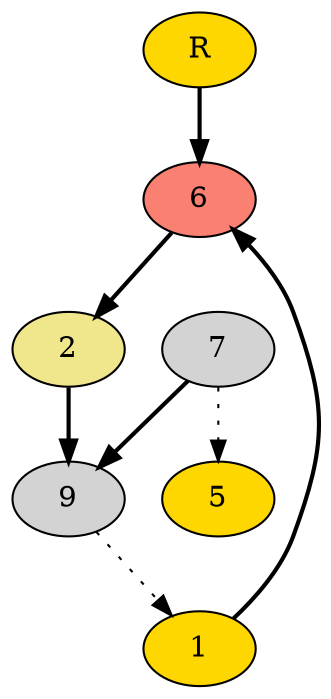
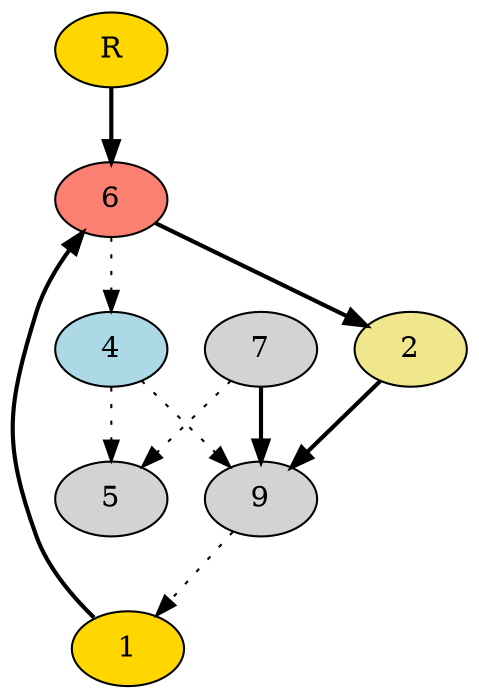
none -> (111, 349)
(218, 499) -> (111, 499)
